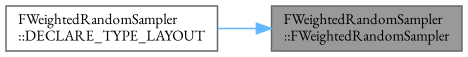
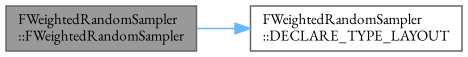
(237, 28) -> (216, 28)
